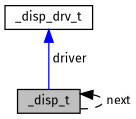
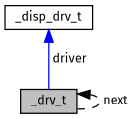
(49, 101) -> (49, 101)
